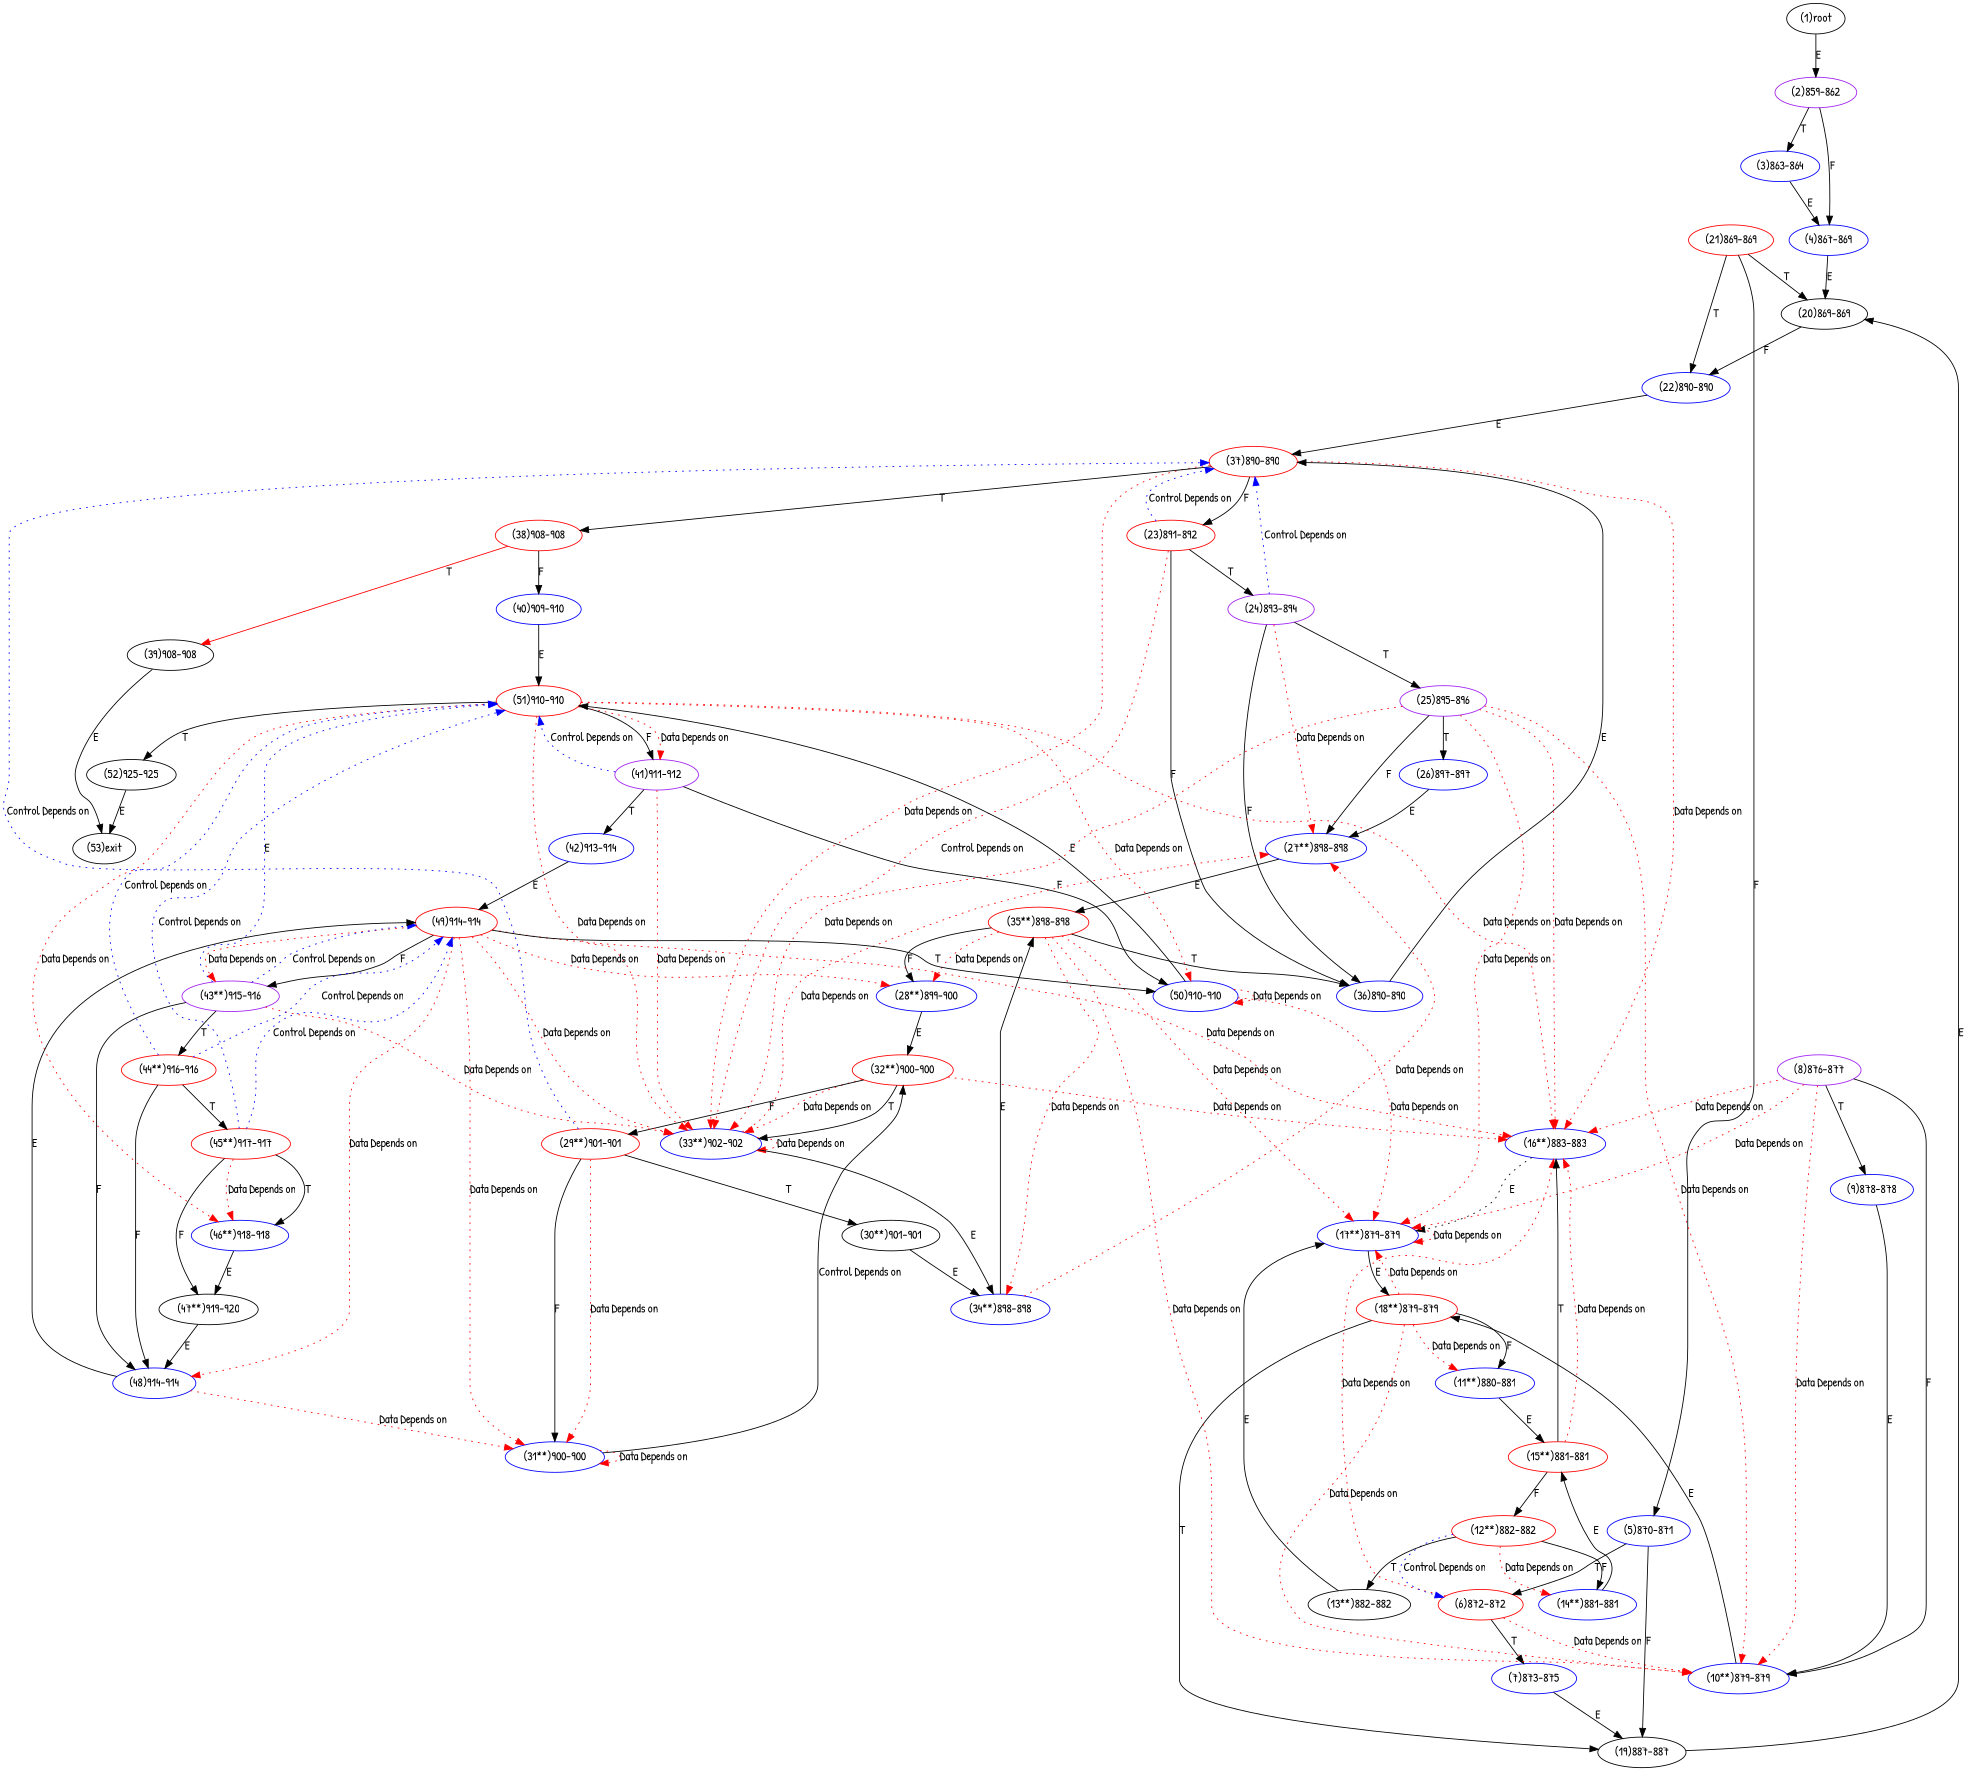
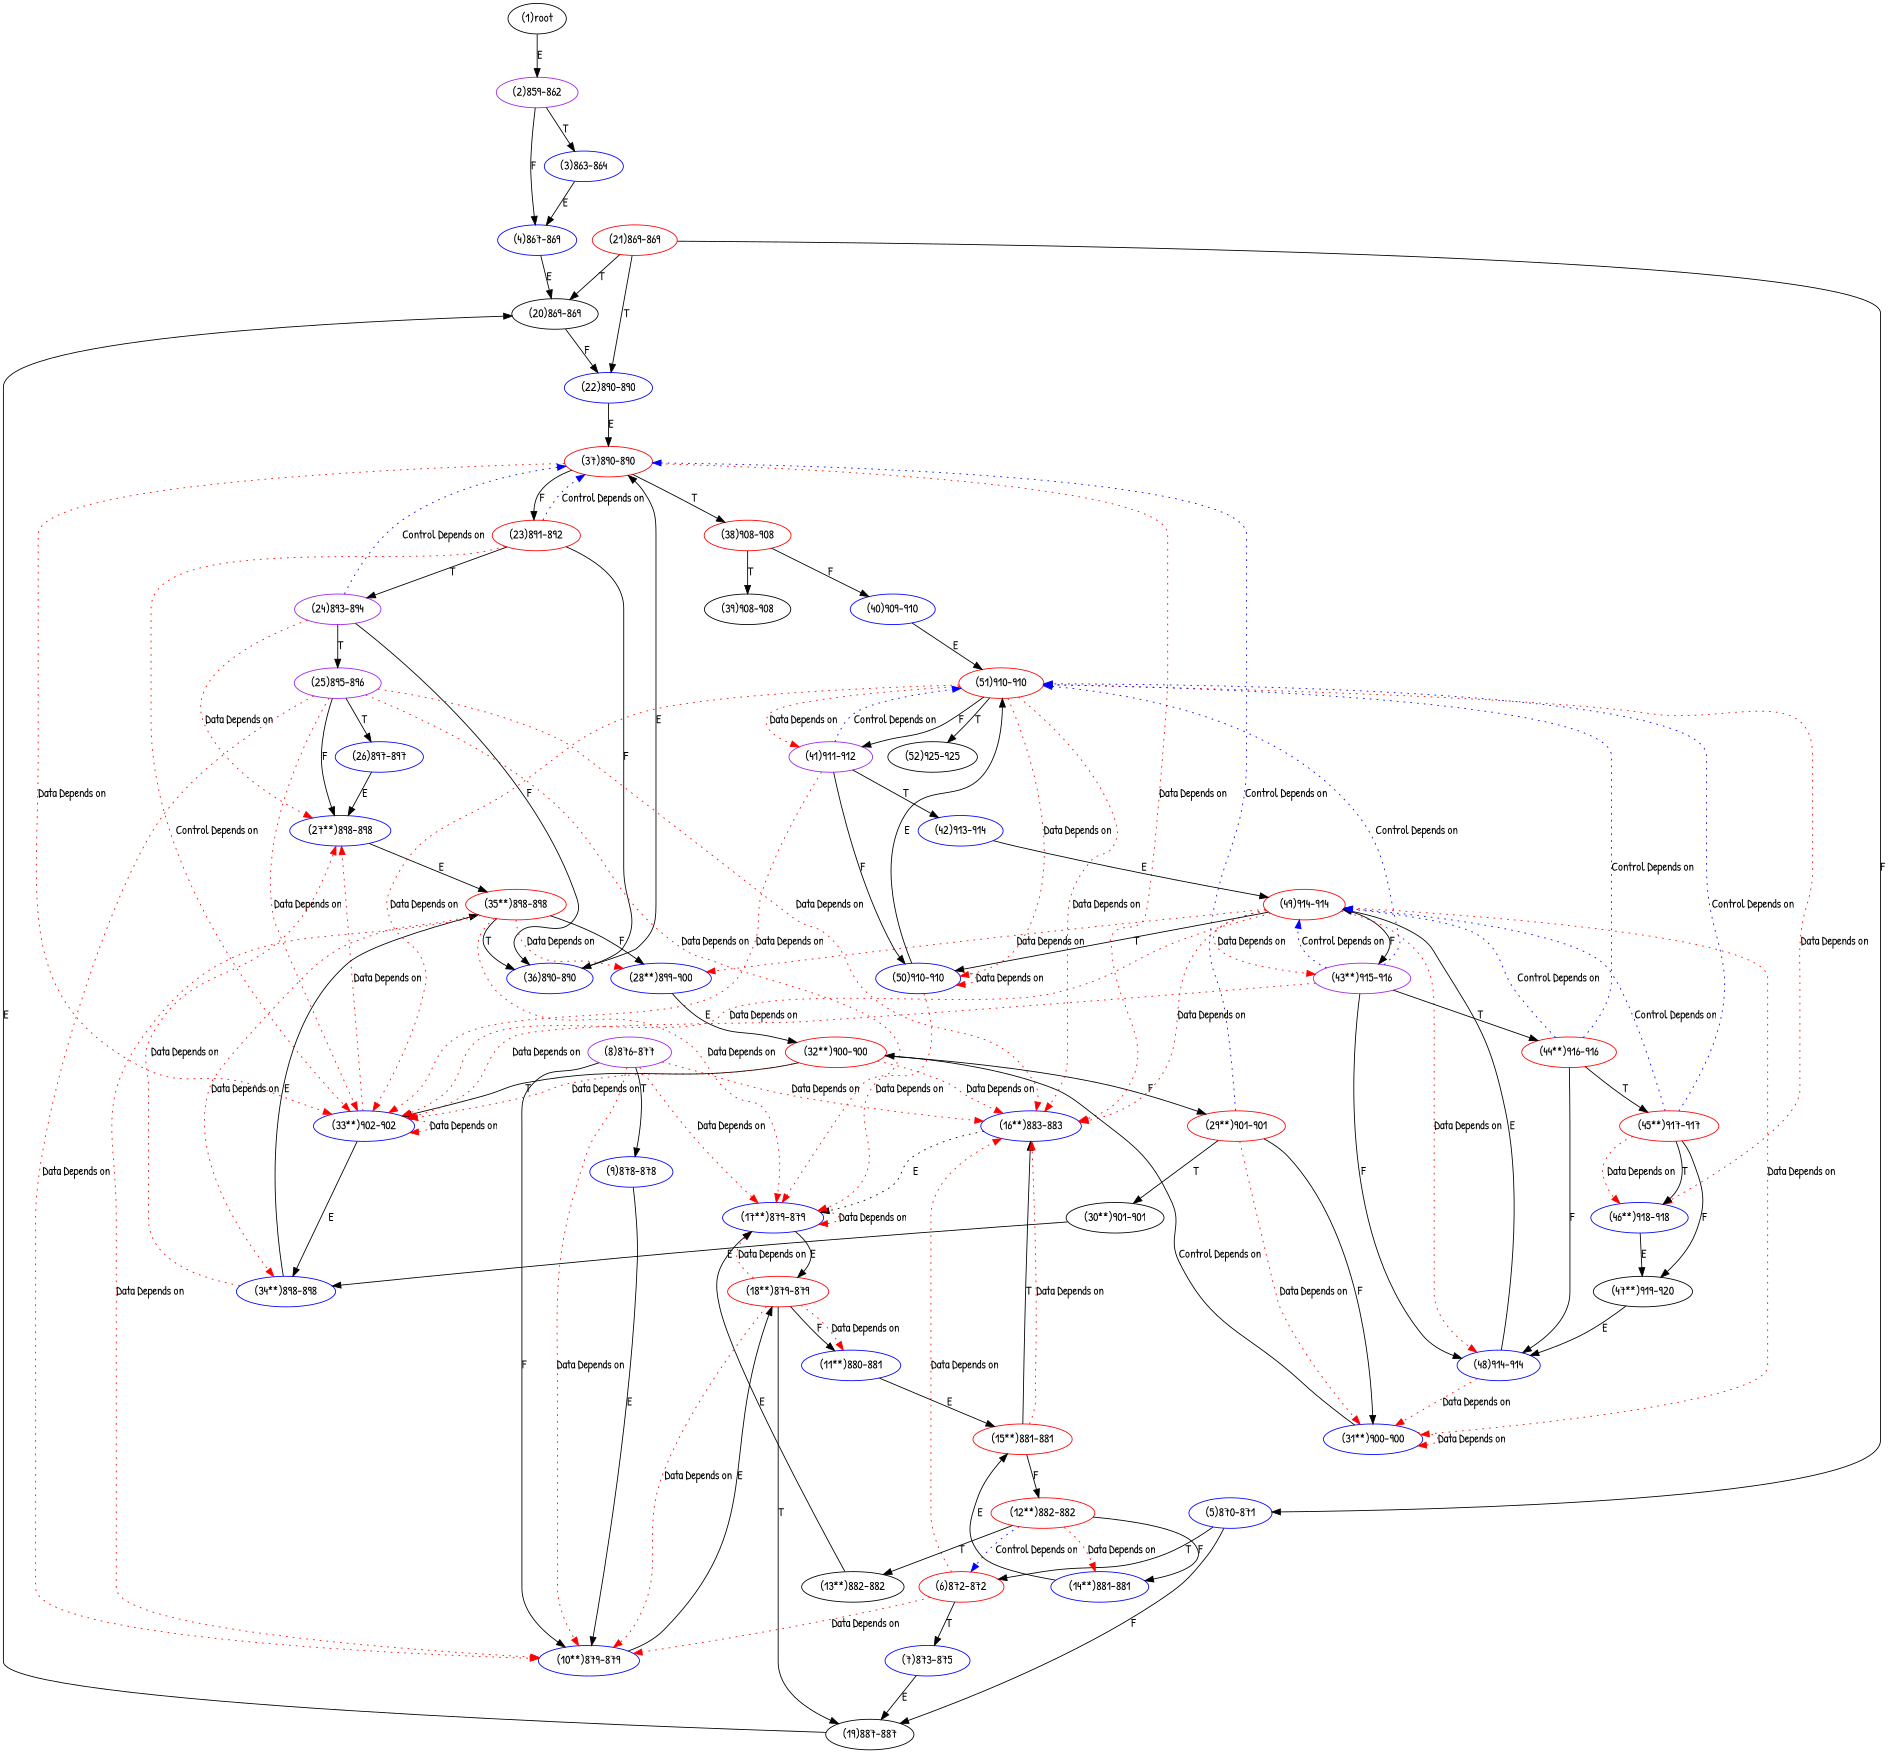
(359, 594) -> (748, 568)
(104, 849) -> none
(268, 849) -> (1417, 831)
